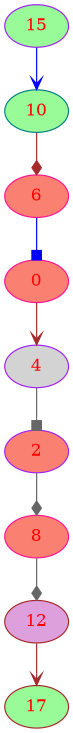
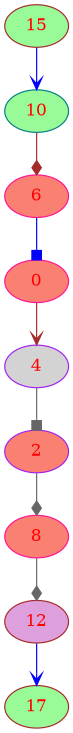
(37, 26) -> (37, 26)
(37, 658) -> (37, 658)
